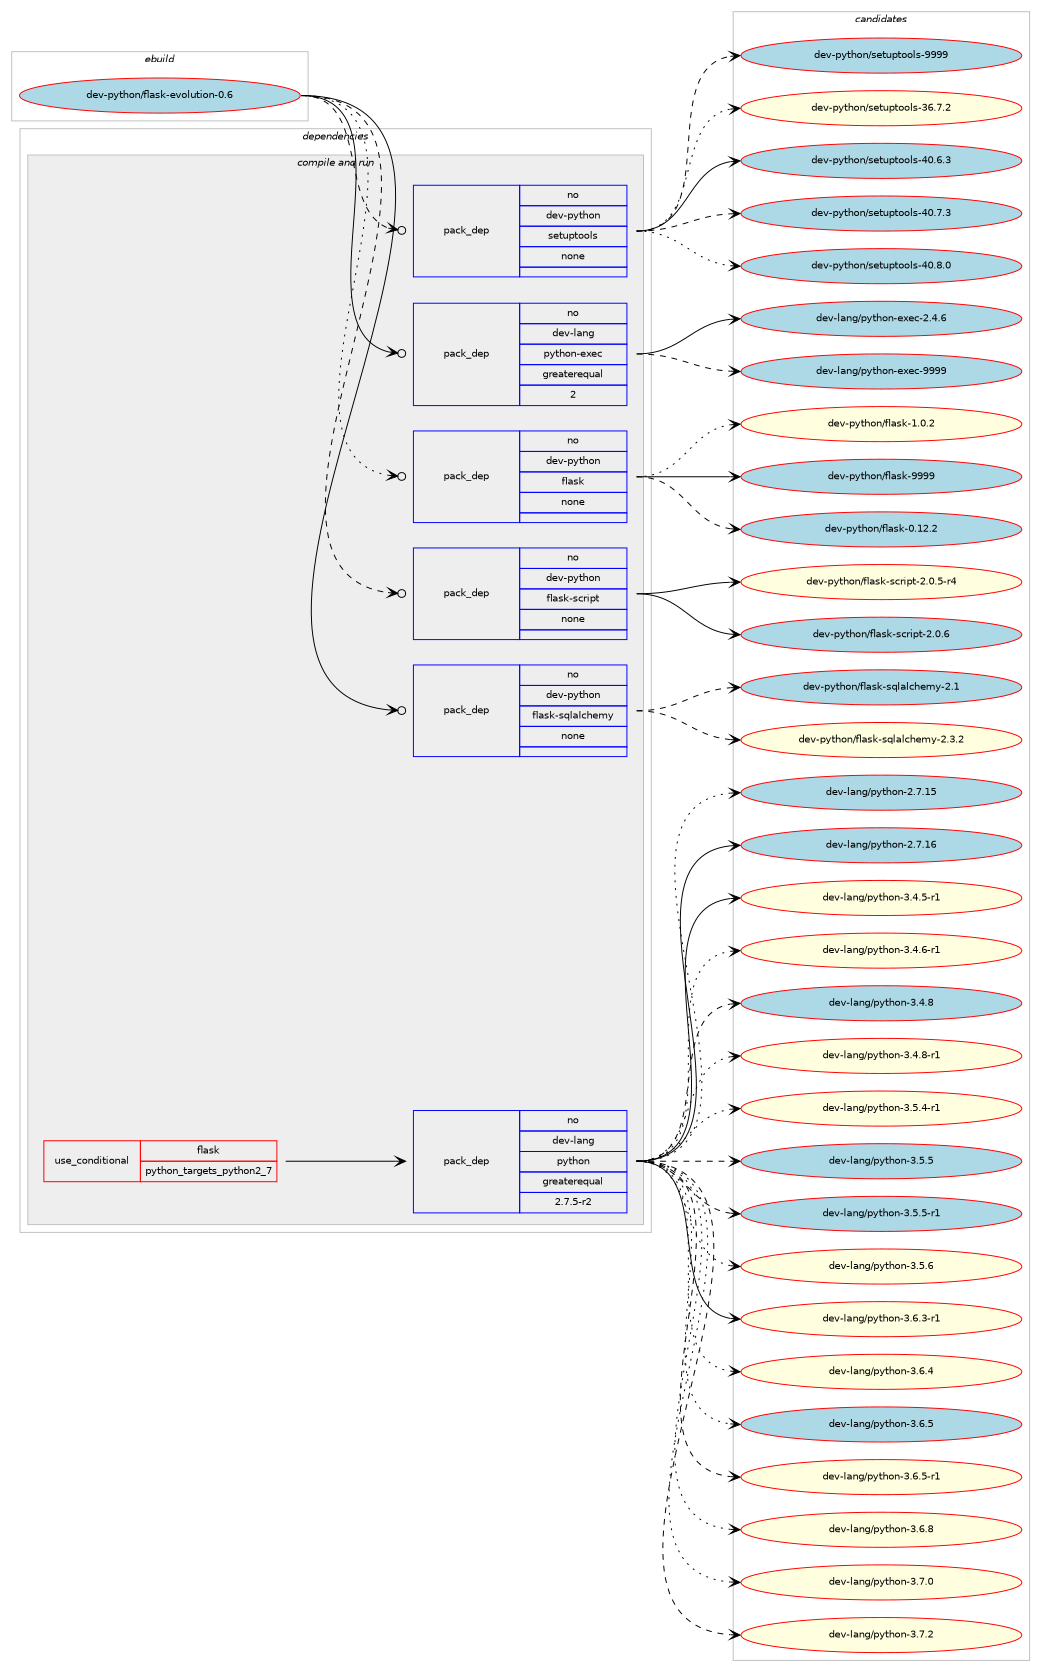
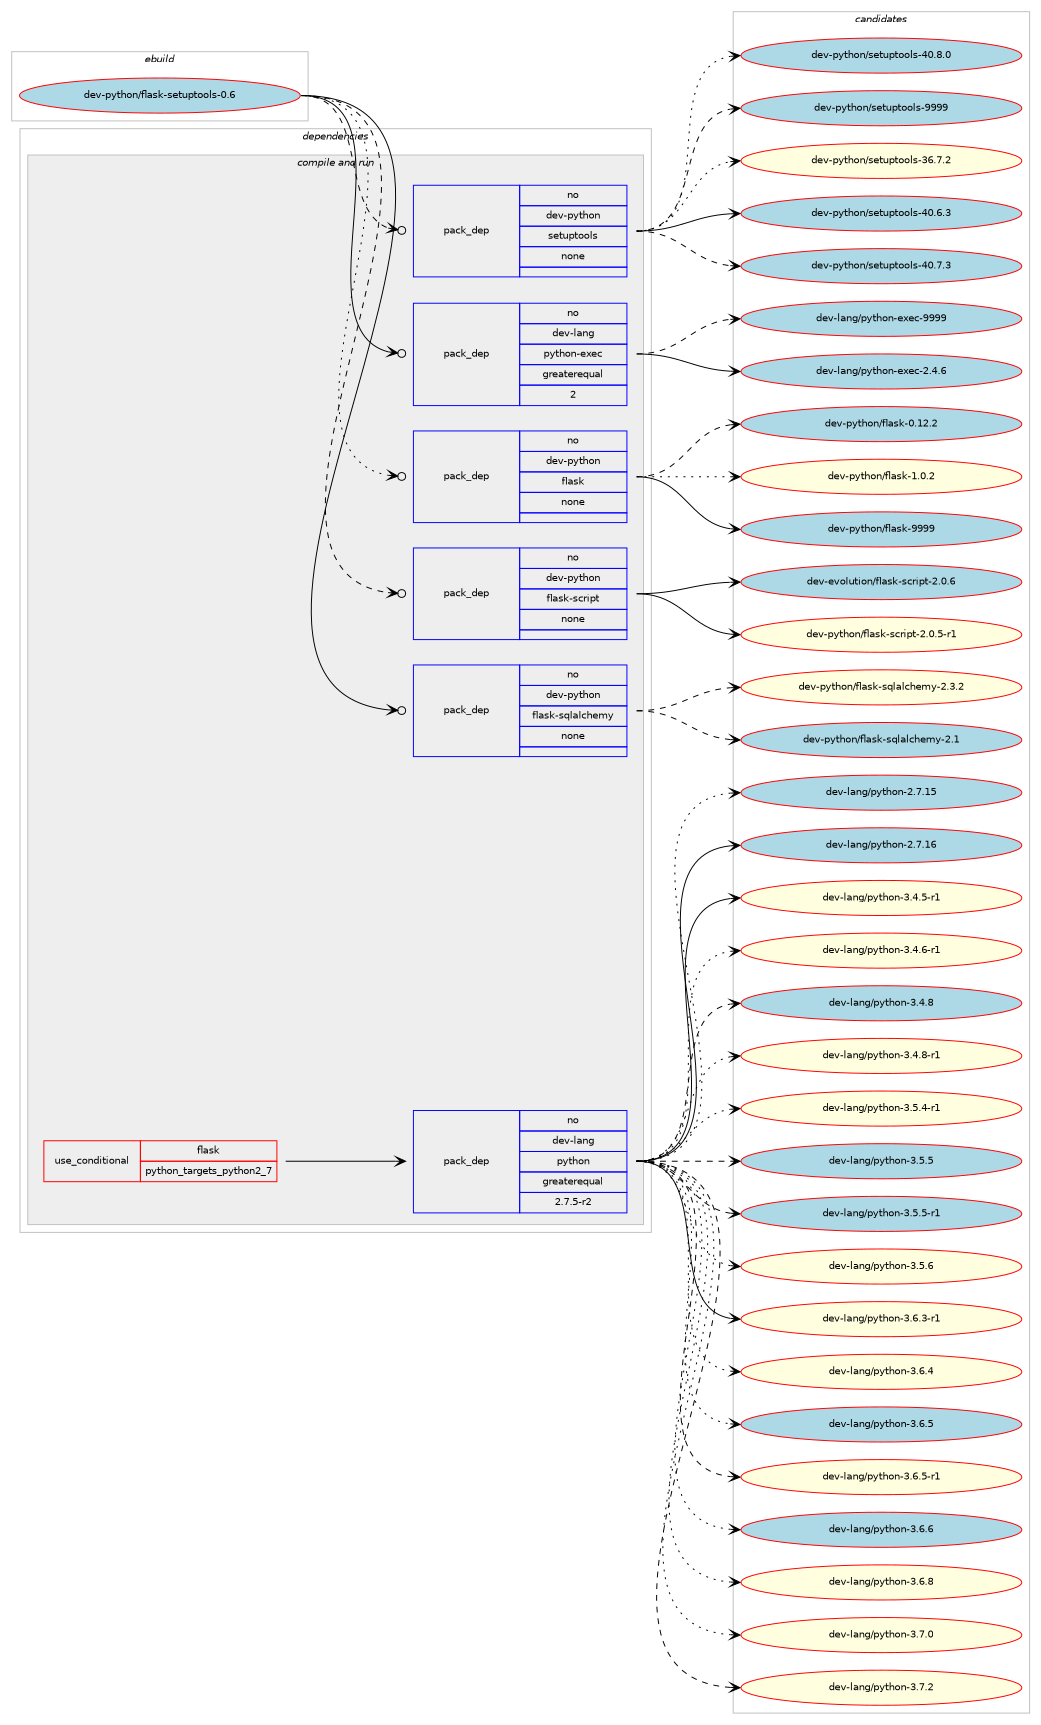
(160, 96) -> (160, 96)
(881, 582) -> (881, 635)
(881, 635) -> (881, 582)
none -> (881, 1530)
